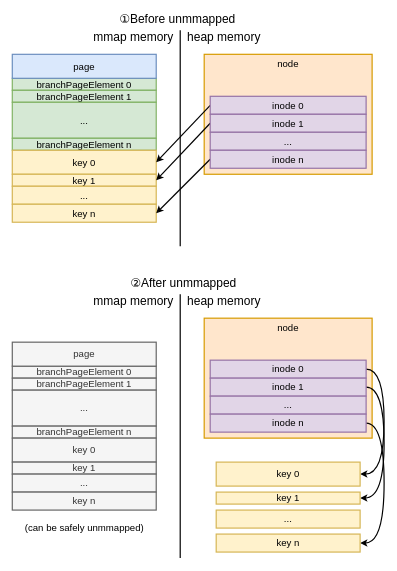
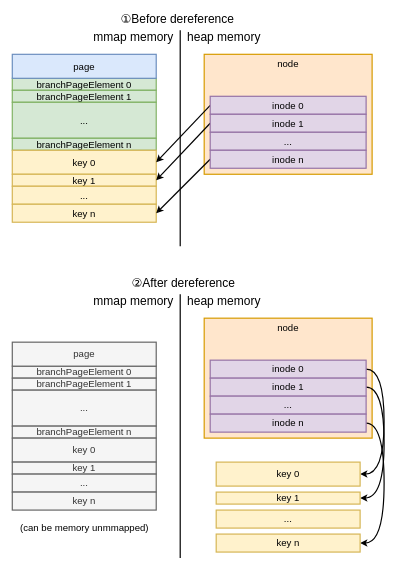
(178, 18) -> (178, 18)
(184, 282) -> (184, 282)
(85, 528) -> (85, 528)
